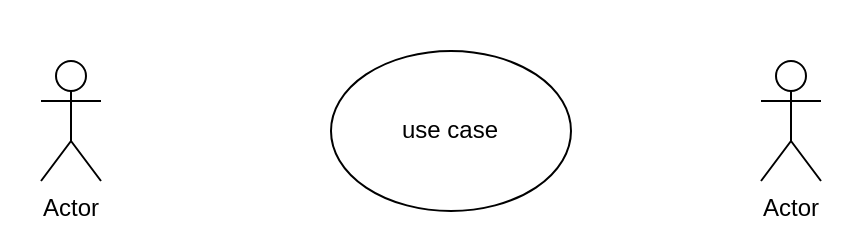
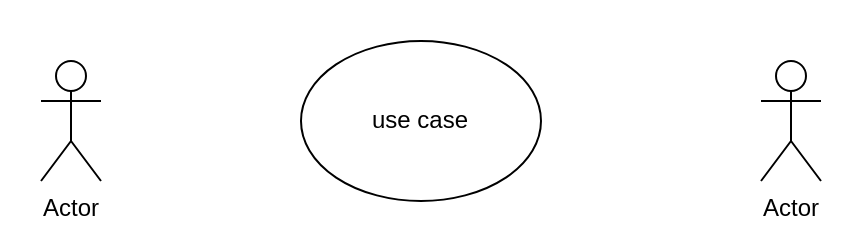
(451, 131) -> (421, 121)
